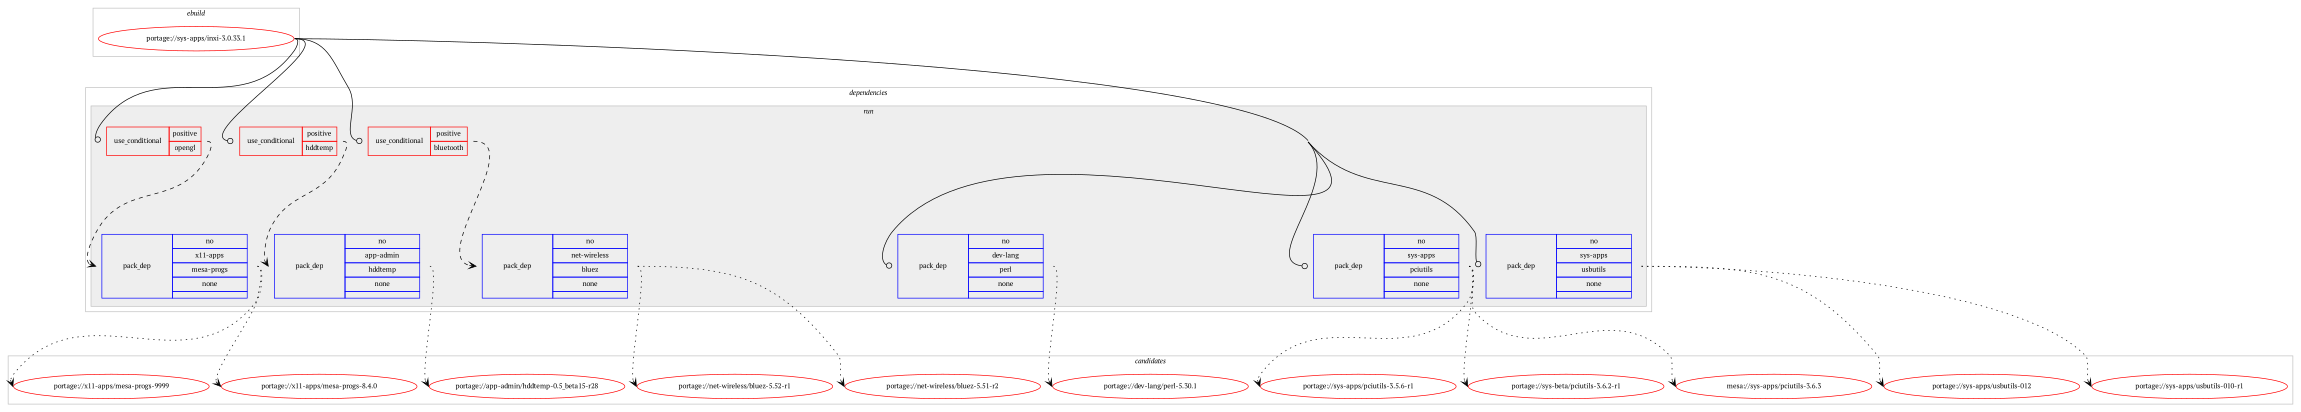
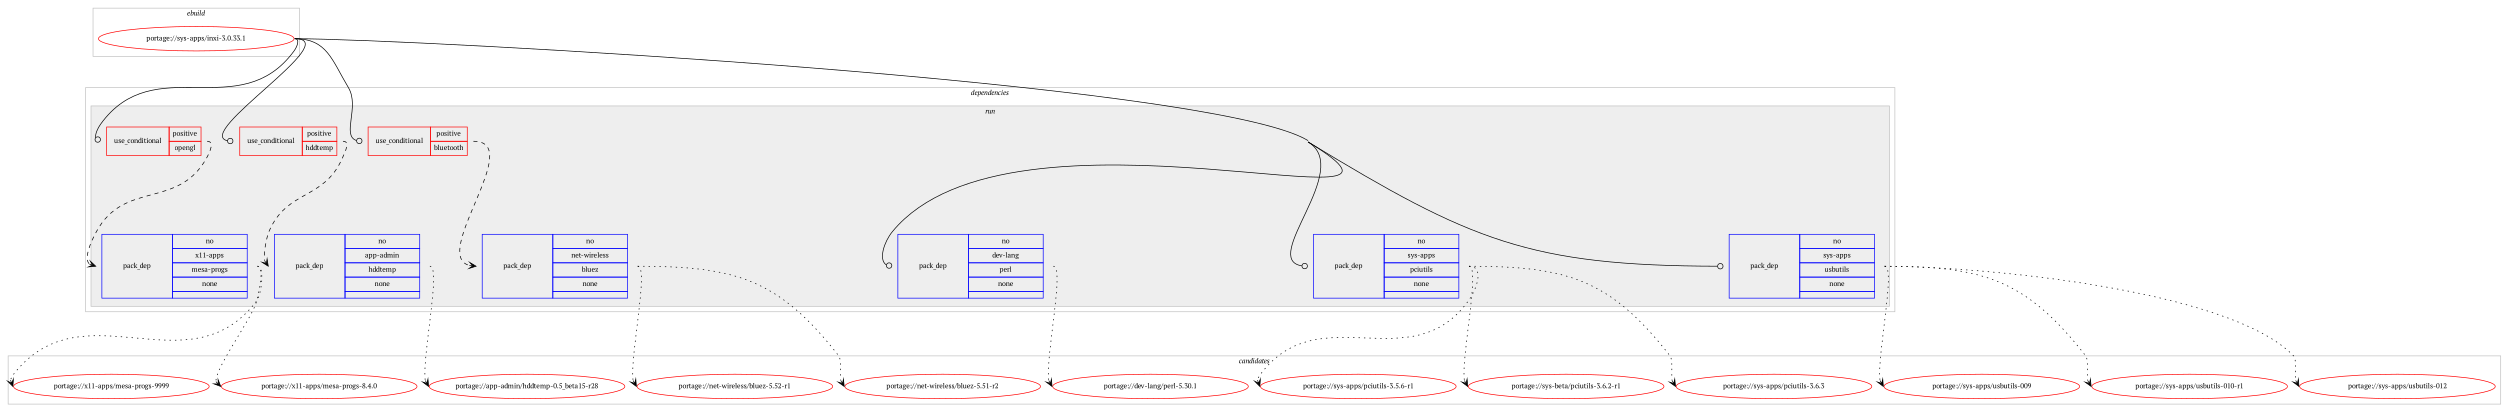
(1774, 386) -> (1774, 386)
none -> (1982, 386)
